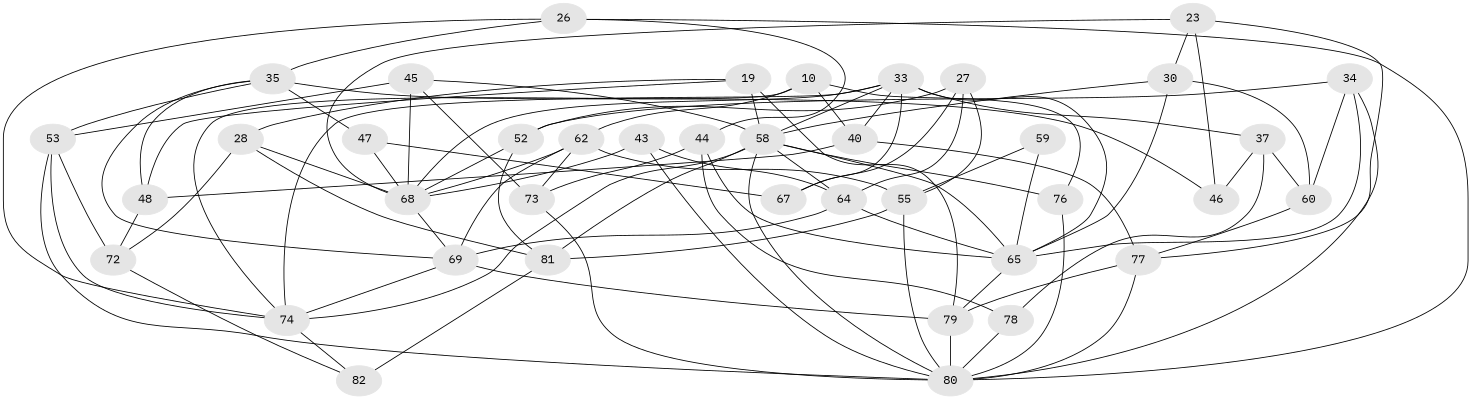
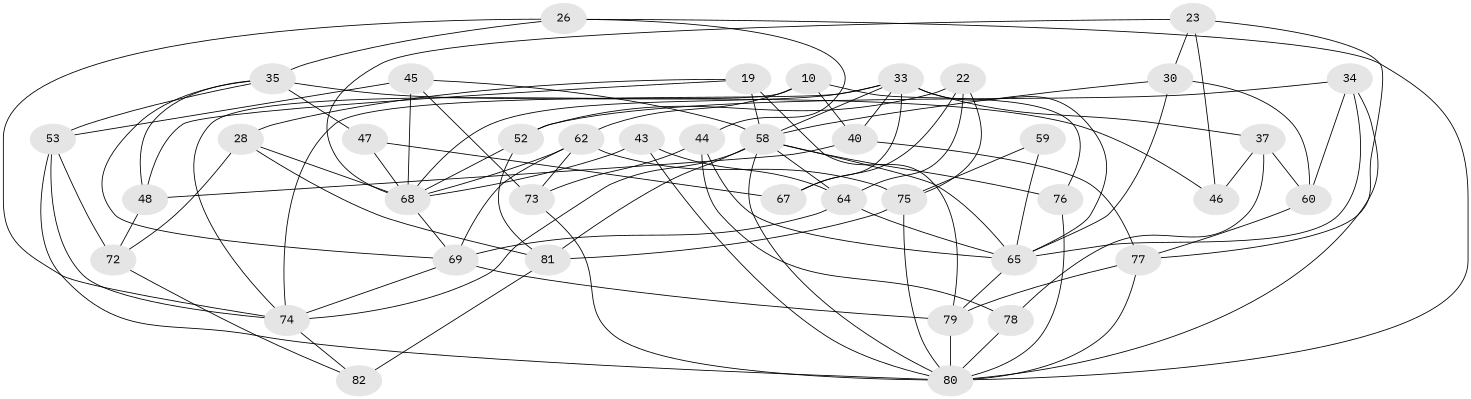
(963, 79) -> (963, 79)
(904, 200) -> (904, 200)
